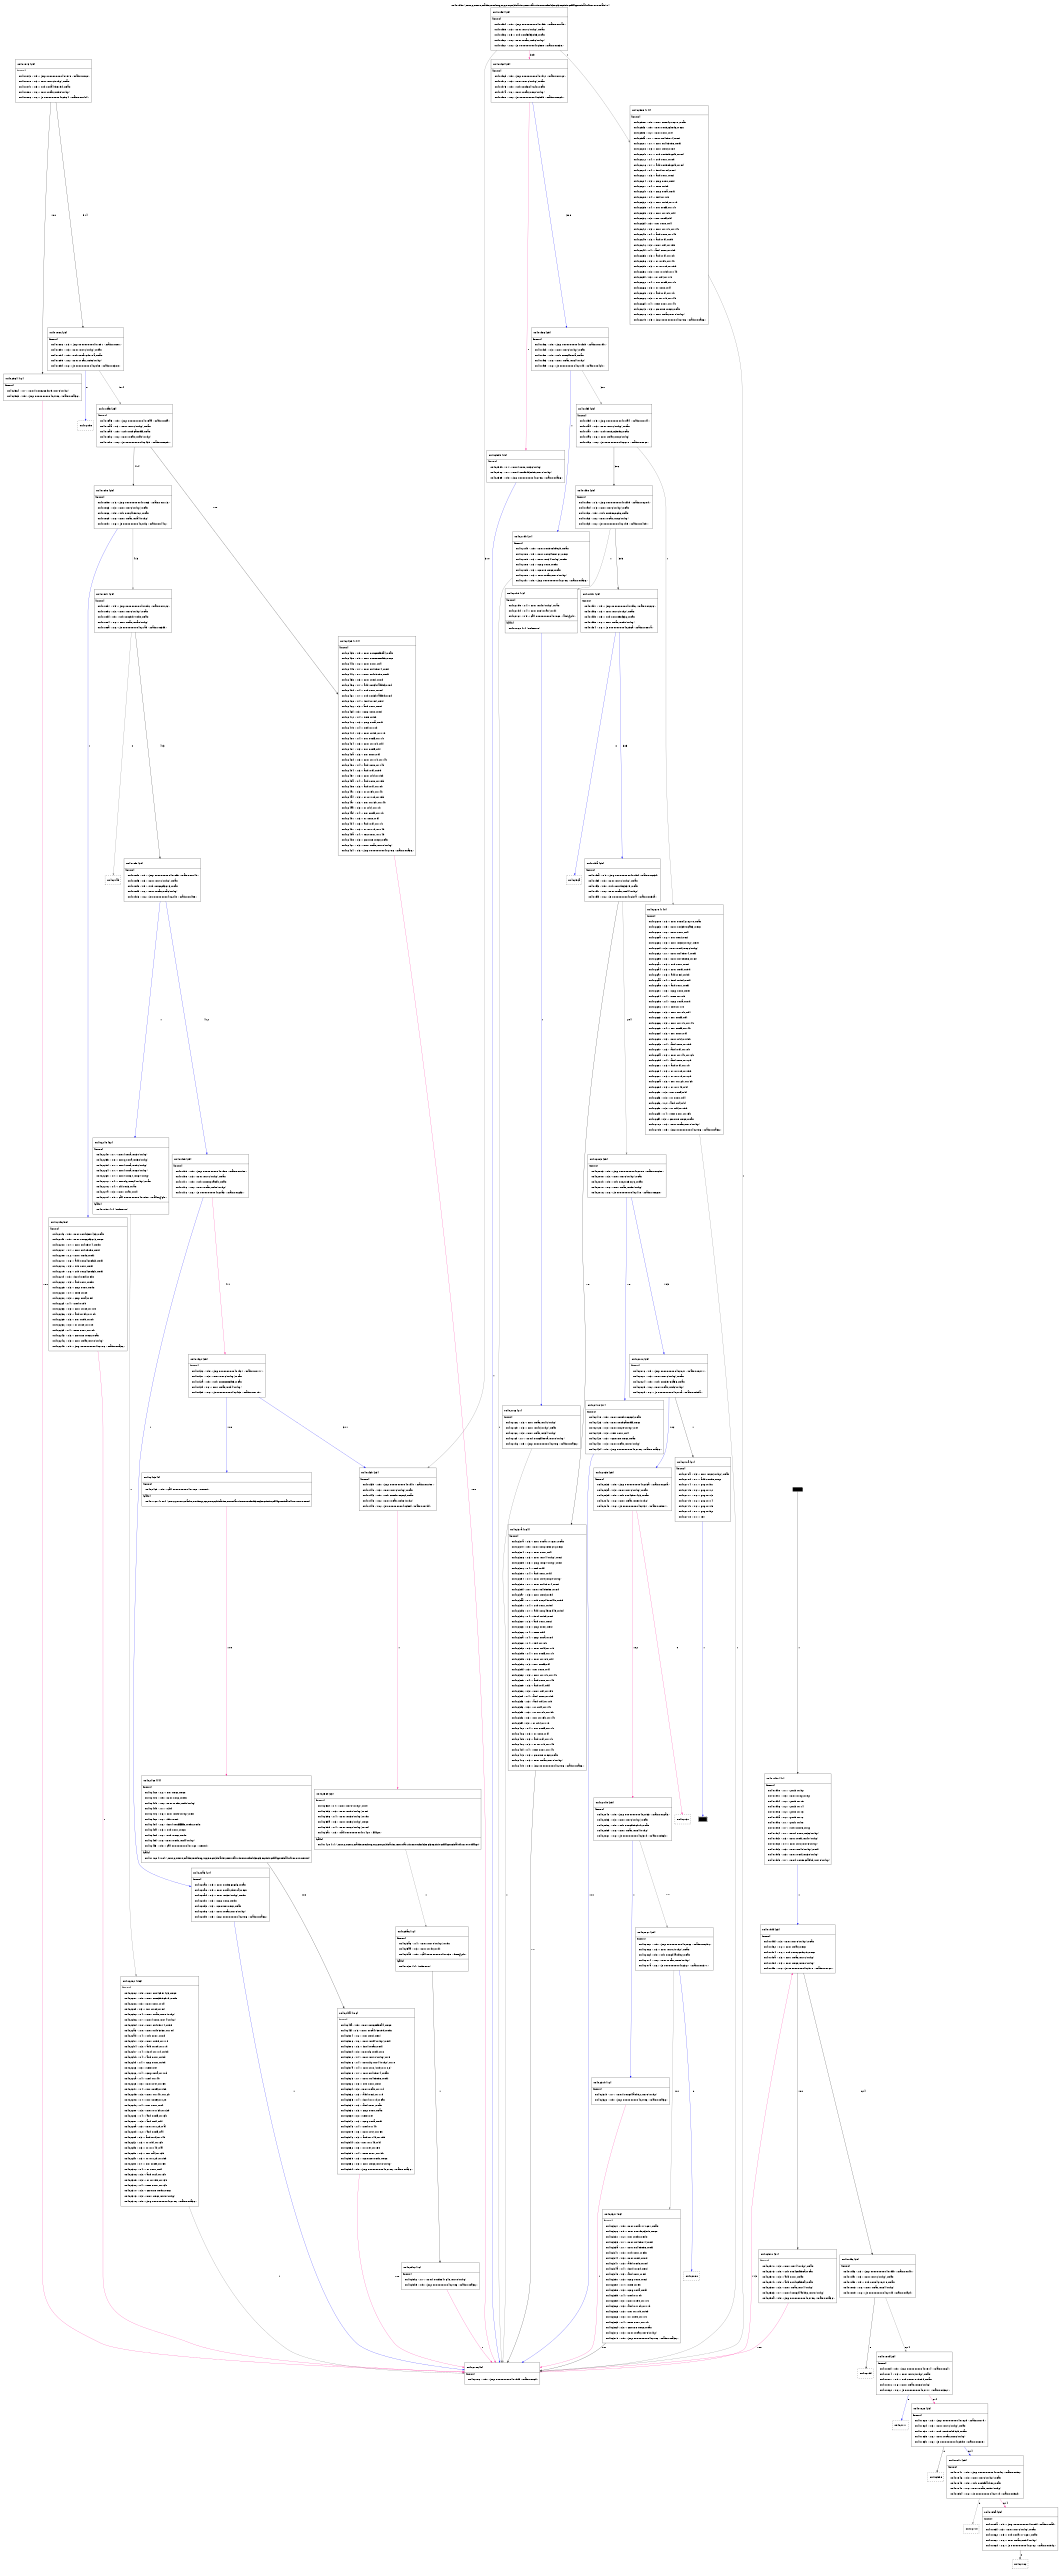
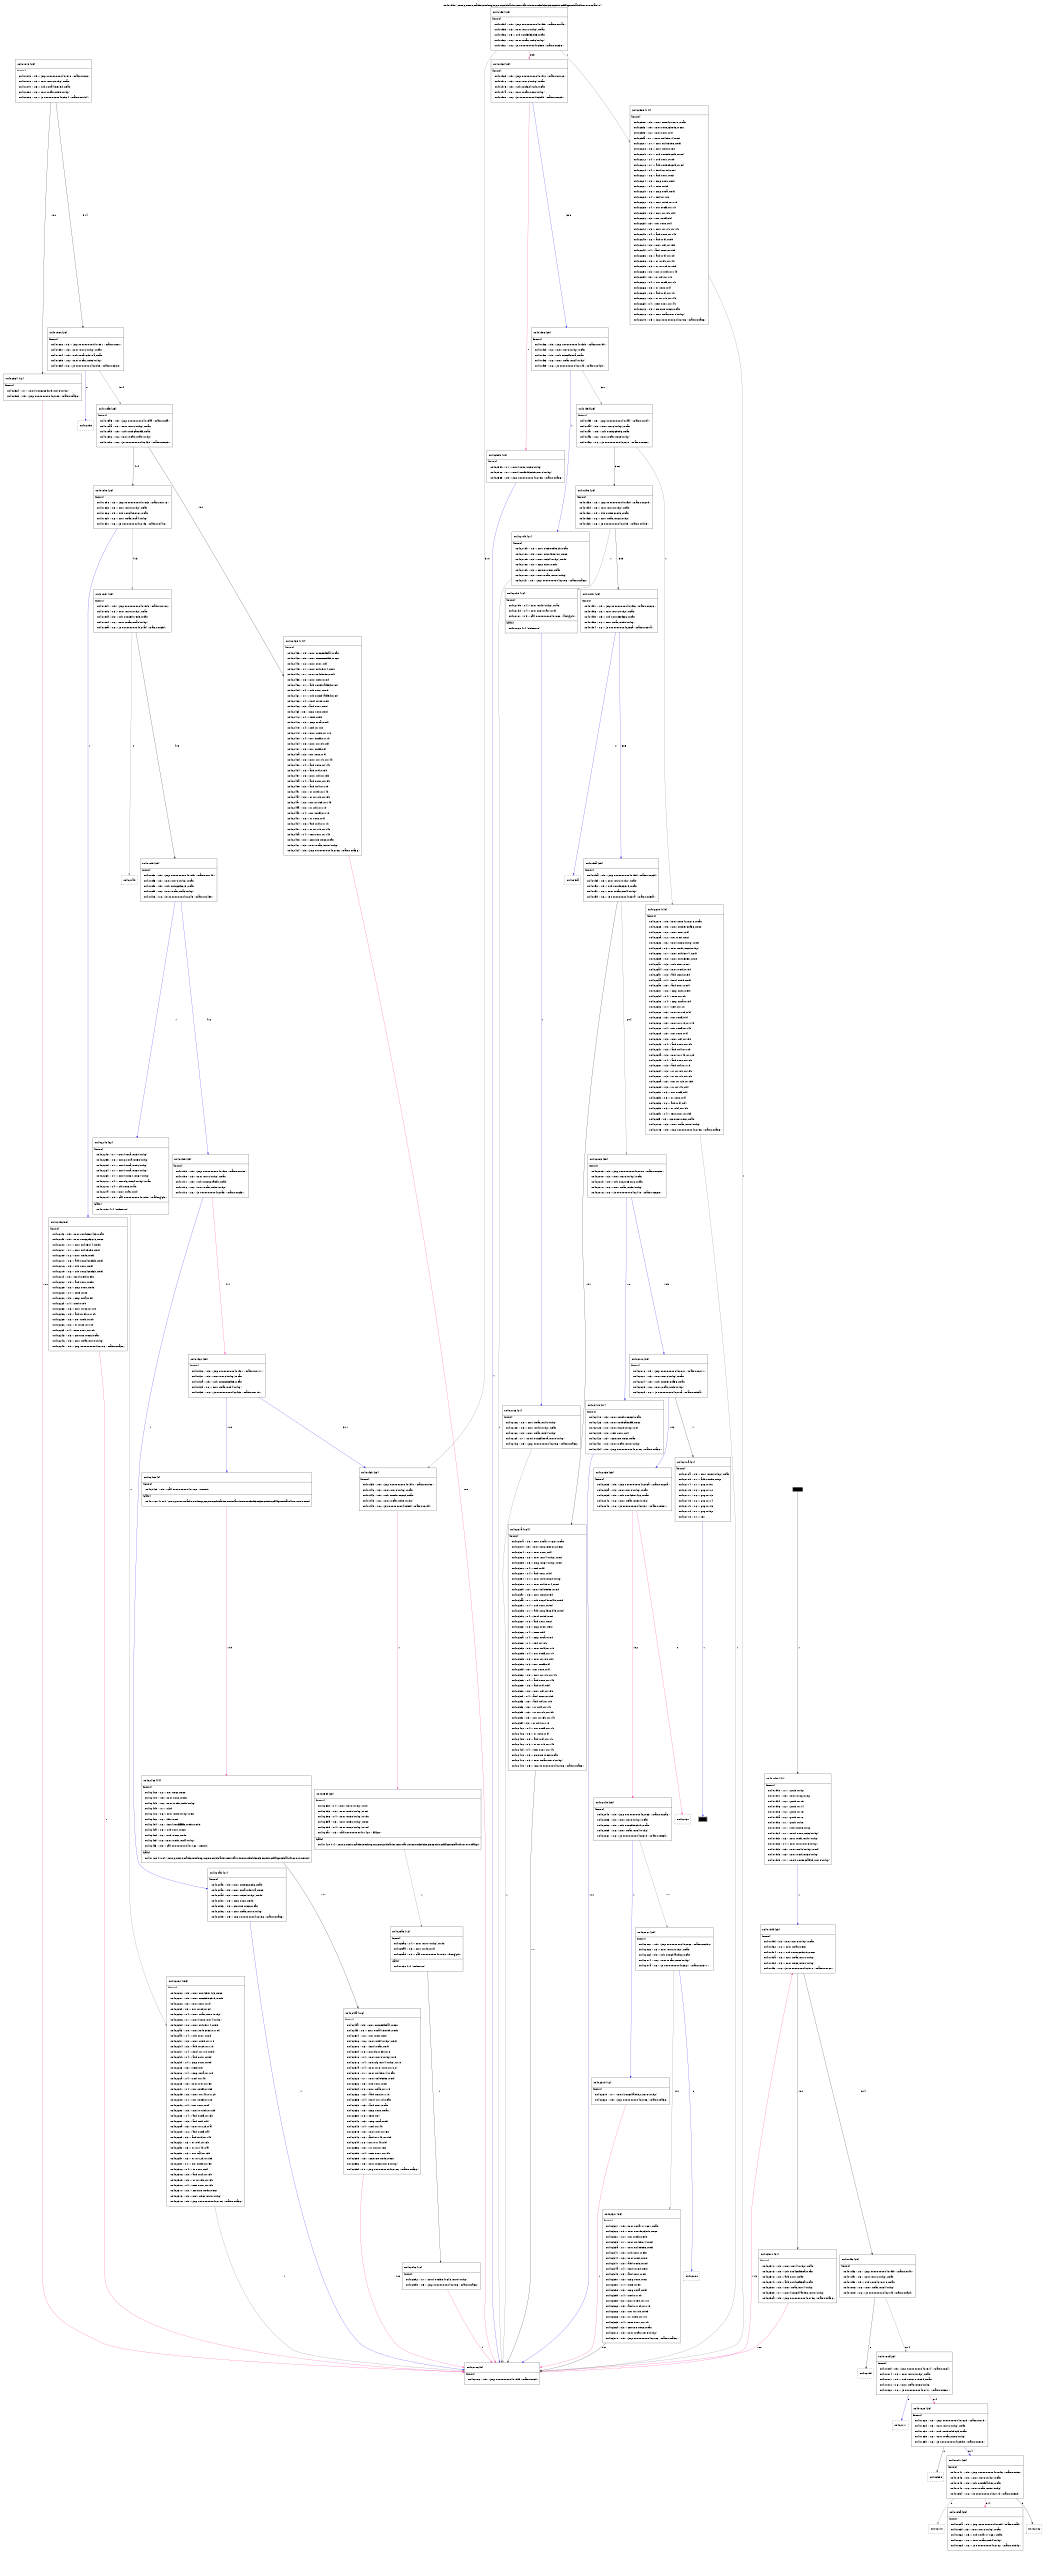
(1020, 2554) -> (1026, 2509)
